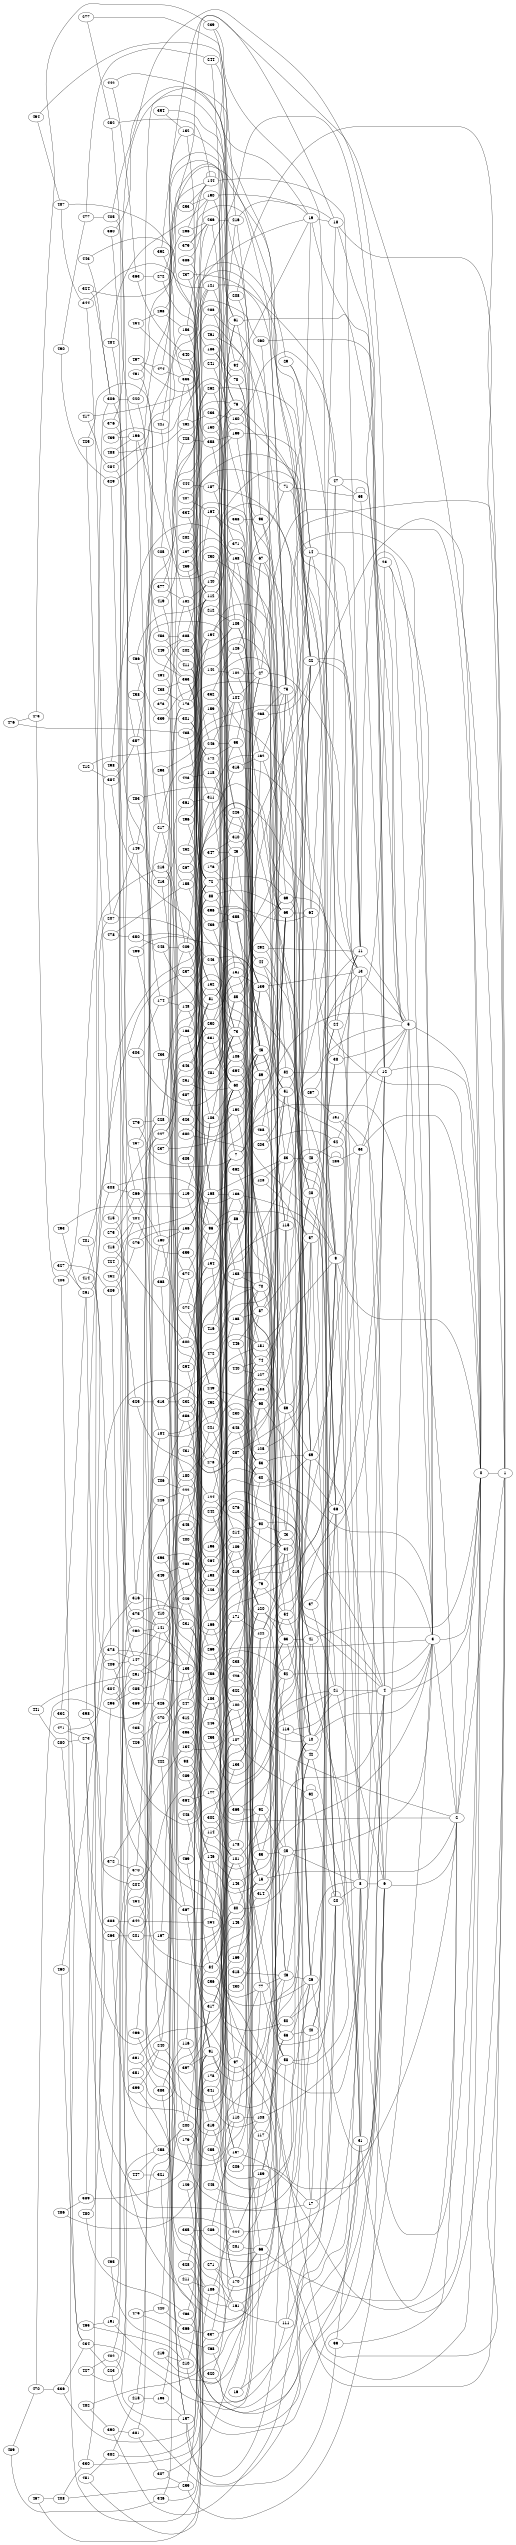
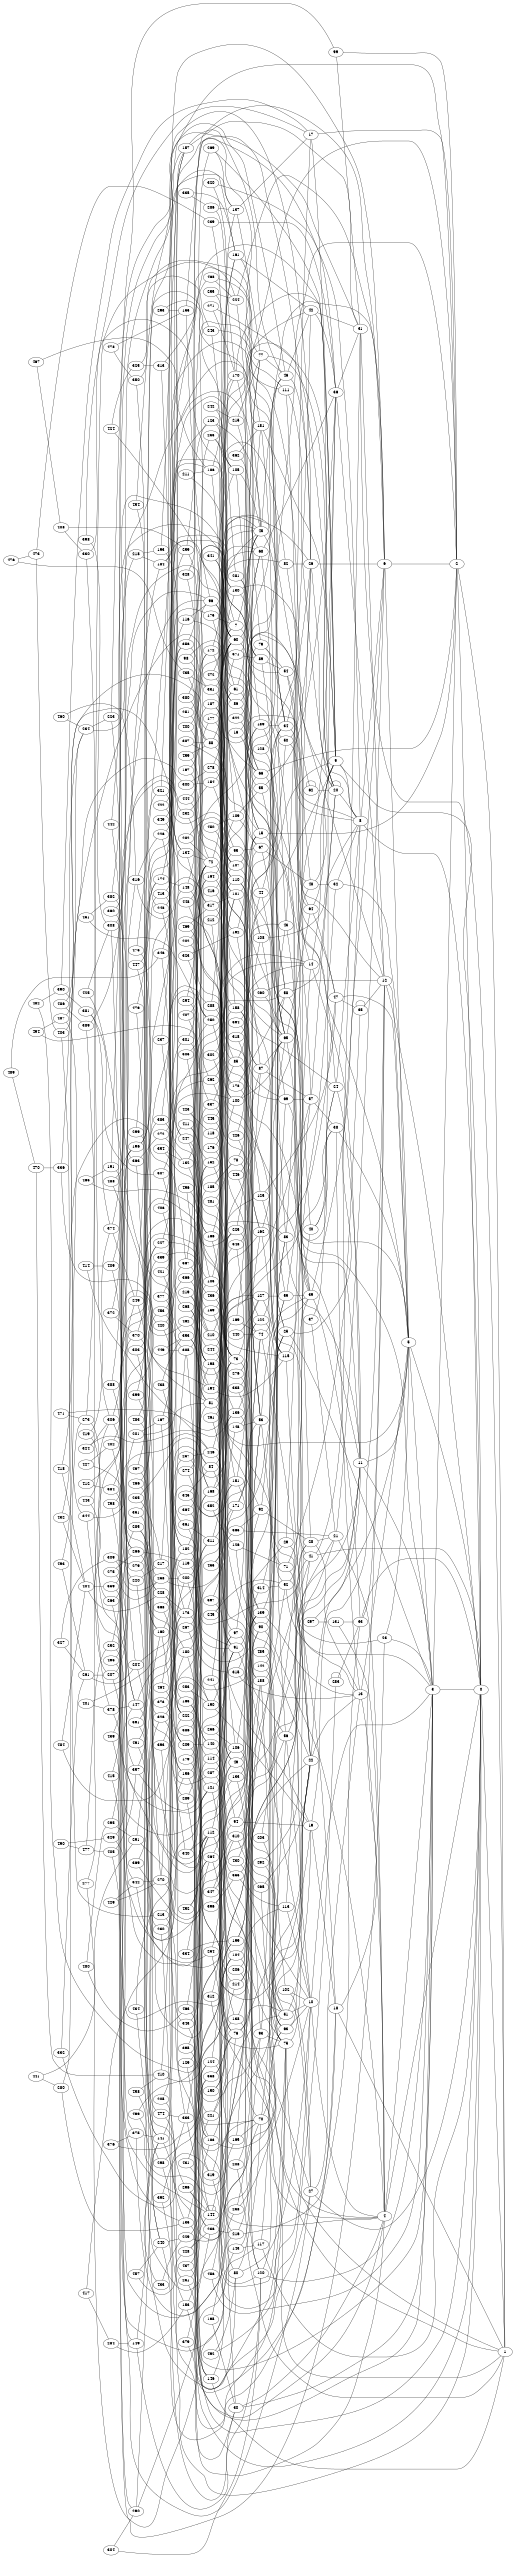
(174, 1179) -> (174, 1838)
none -> (124, 1893)
